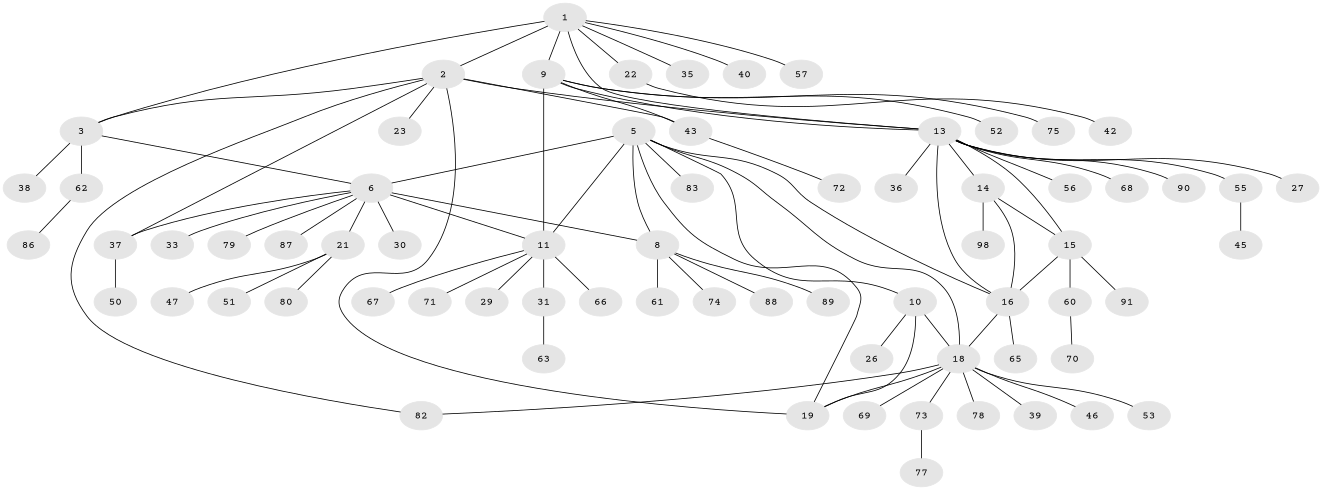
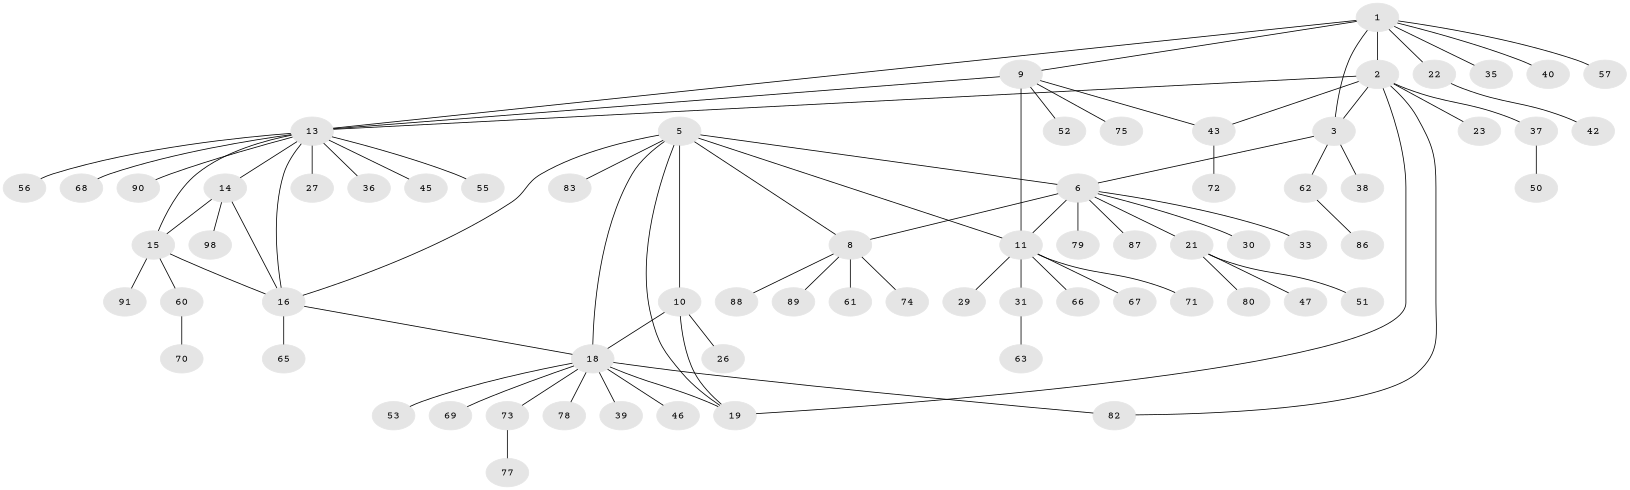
(240, 207) -> none
(1241, 217) -> (369, 160)
